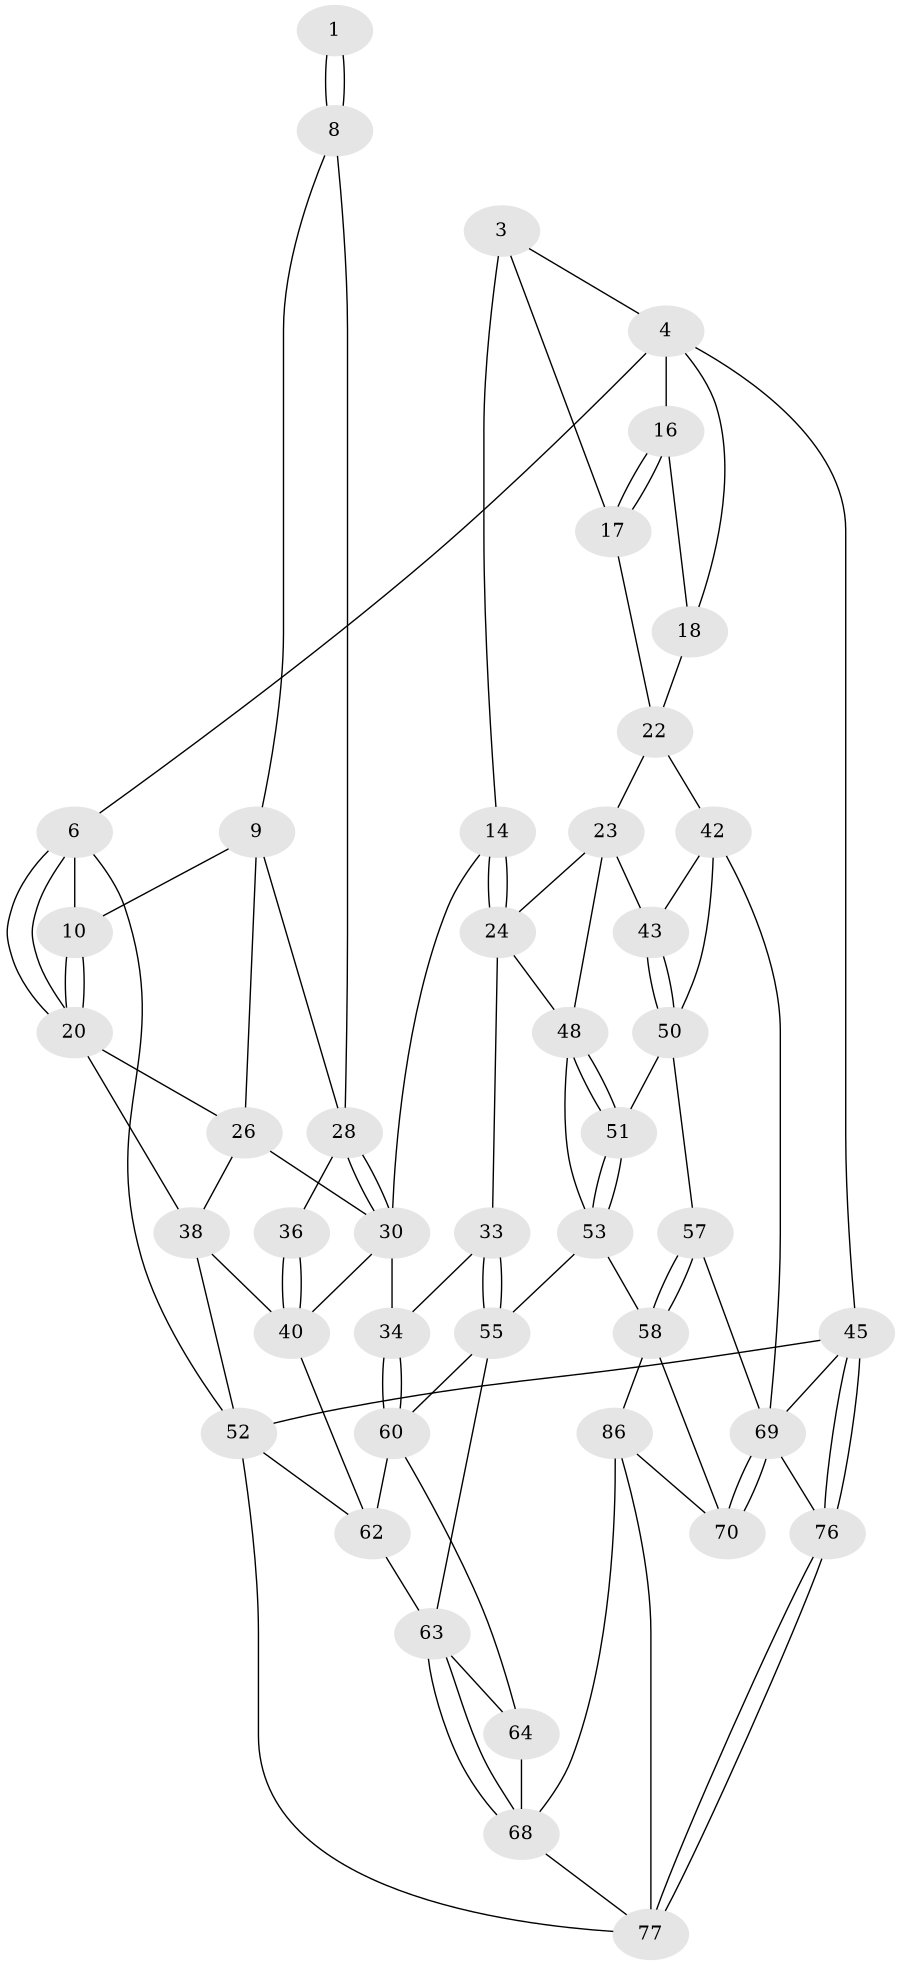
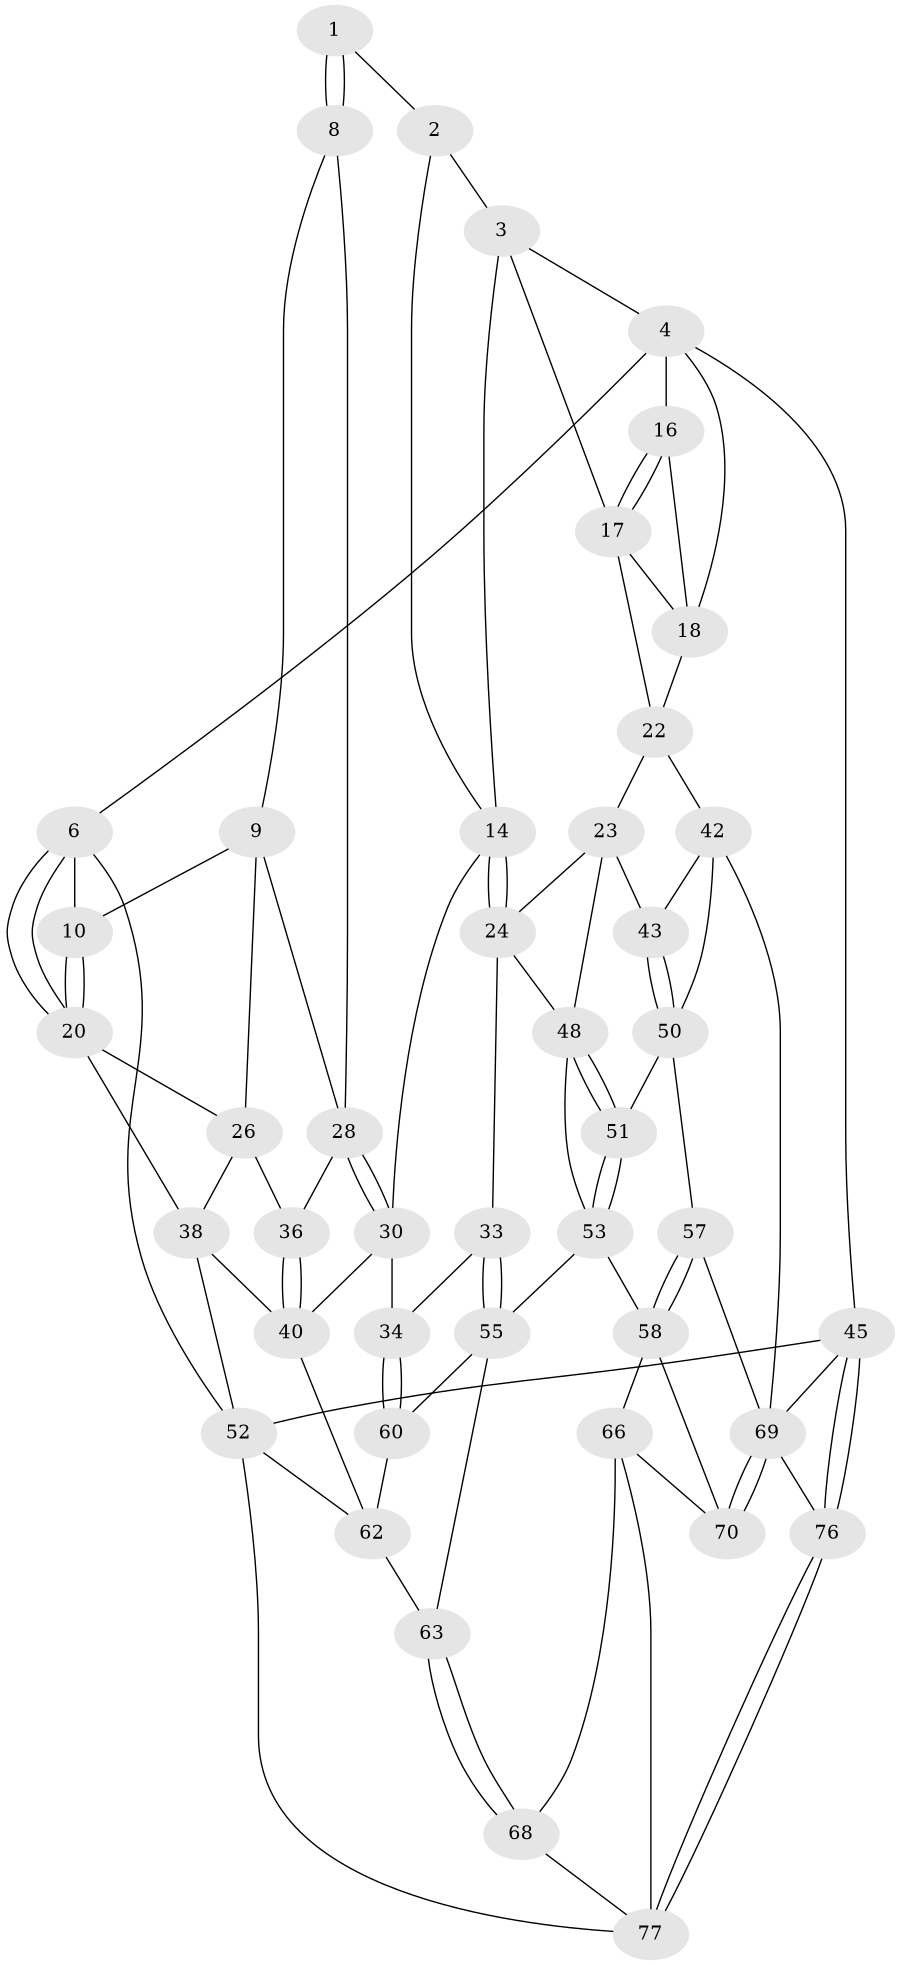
none -> (435, 131)
none -> (652, 582)
(311, 1178) -> (268, 1183)
(615, 1433) -> (615, 1433)
(521, 1734) -> none
